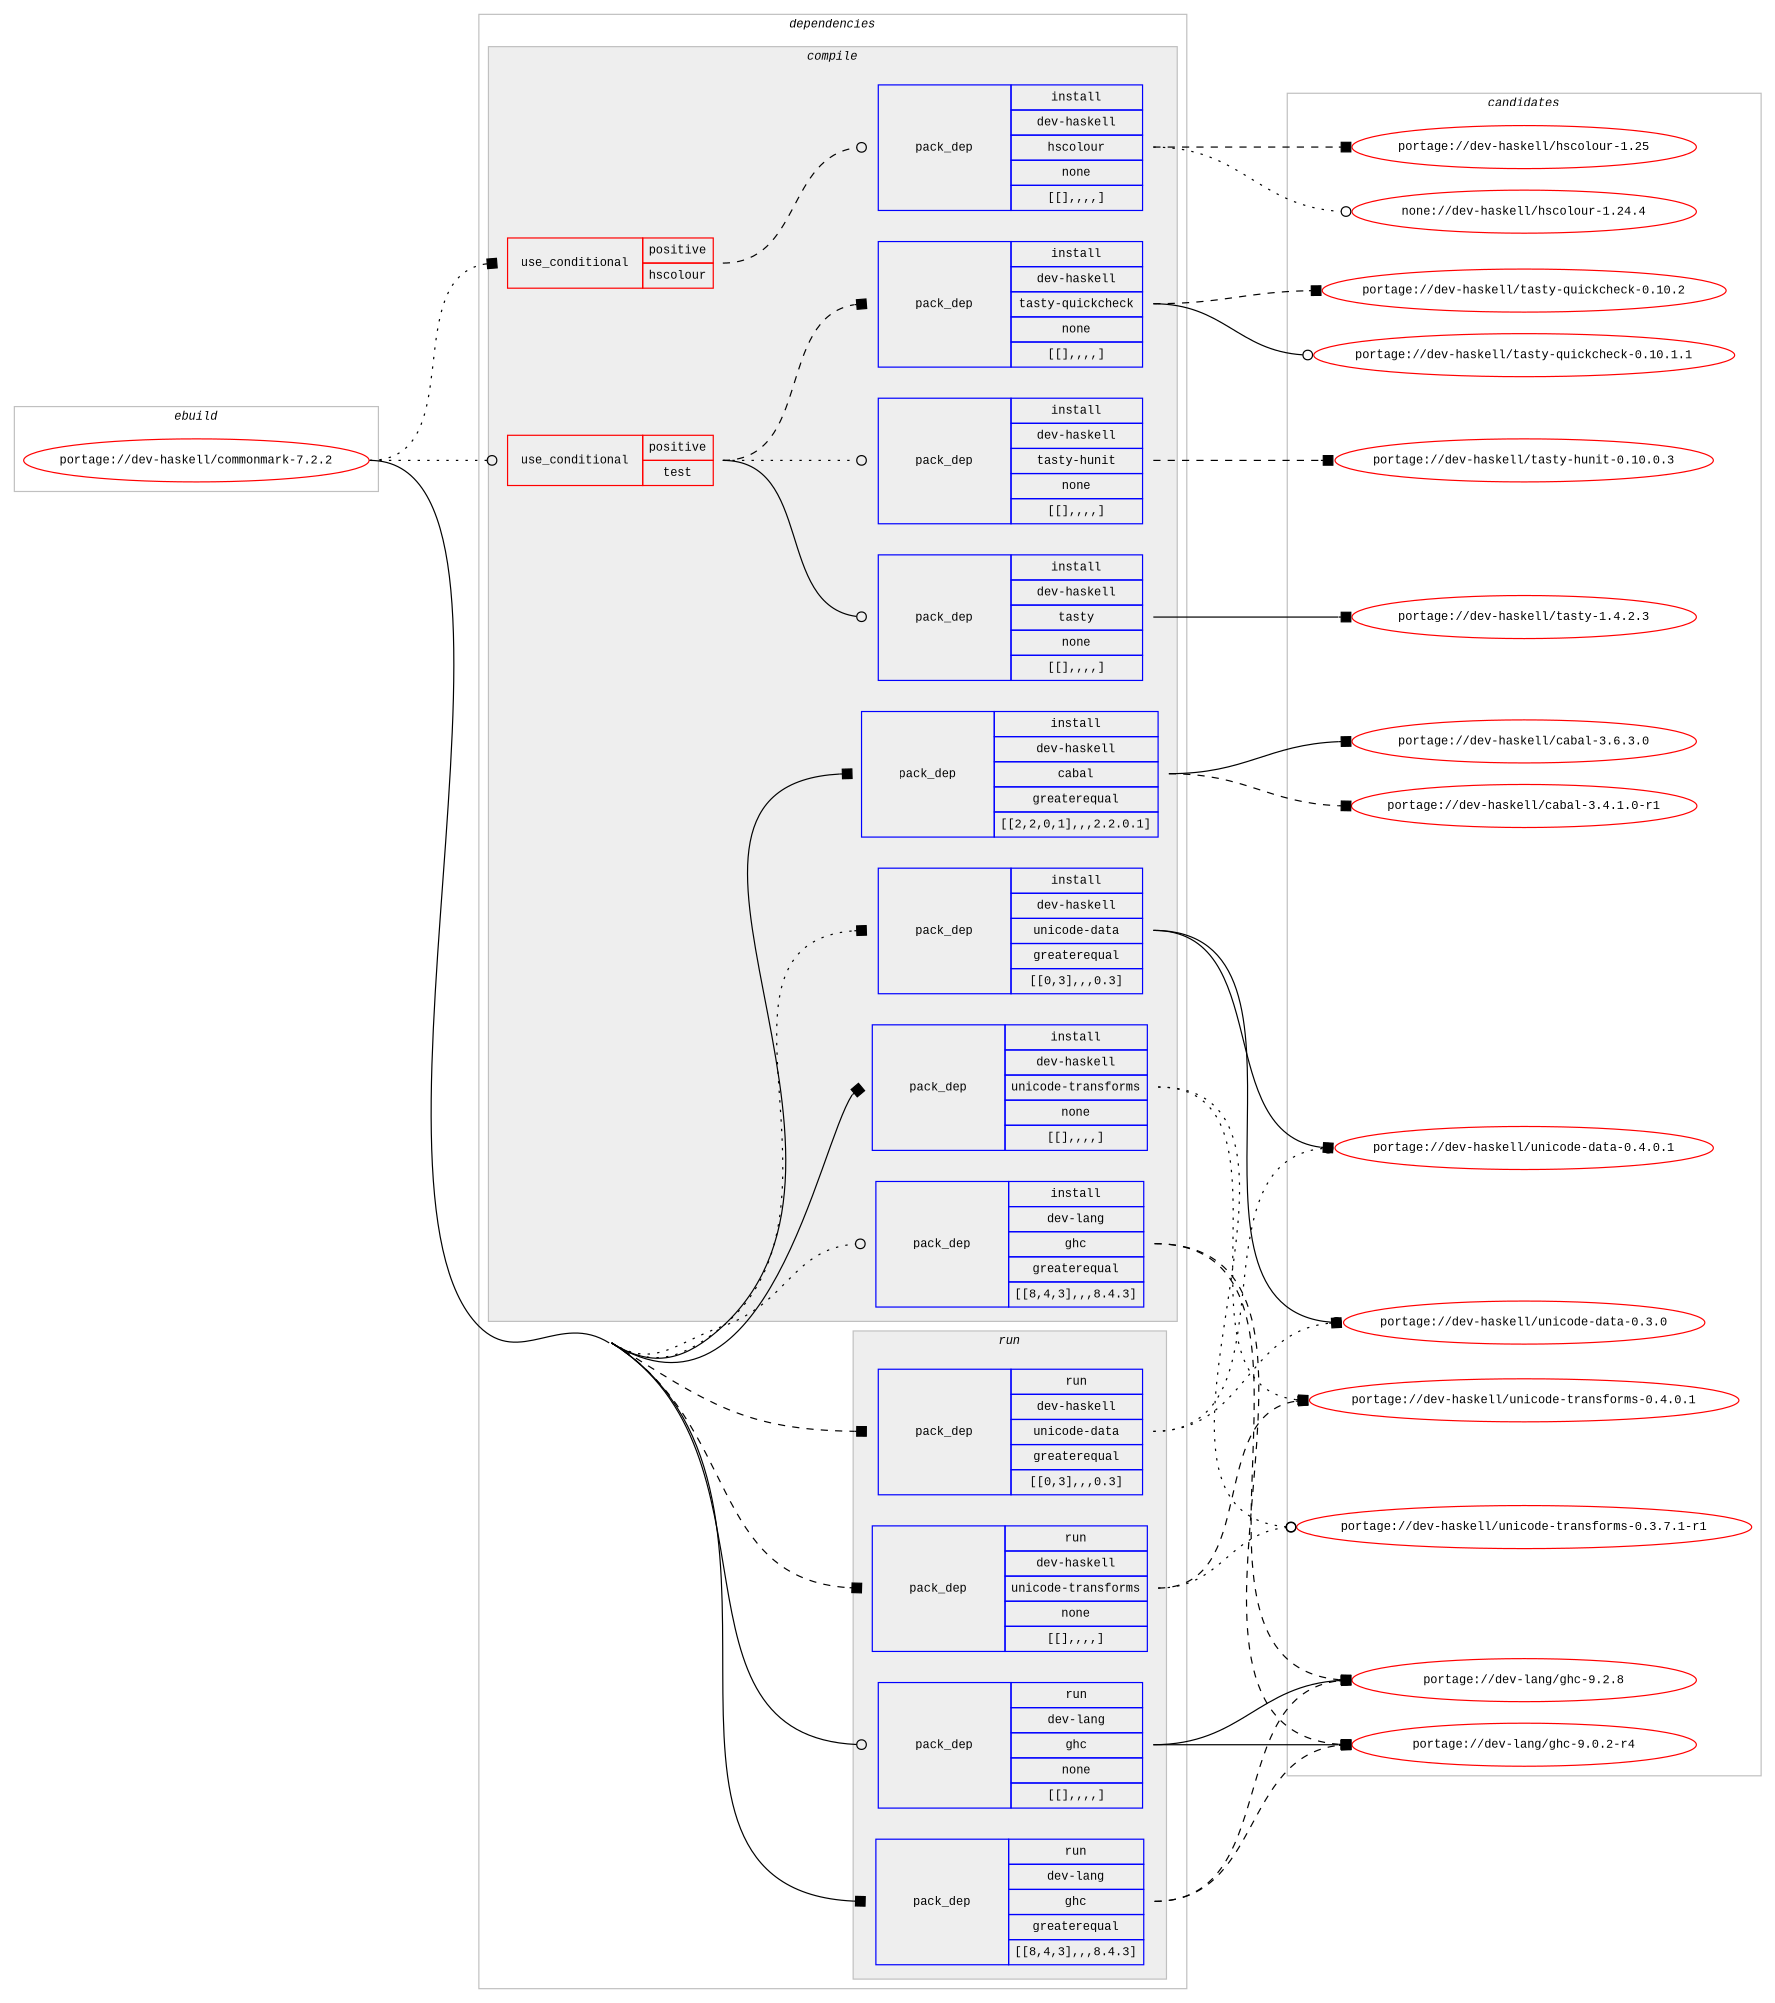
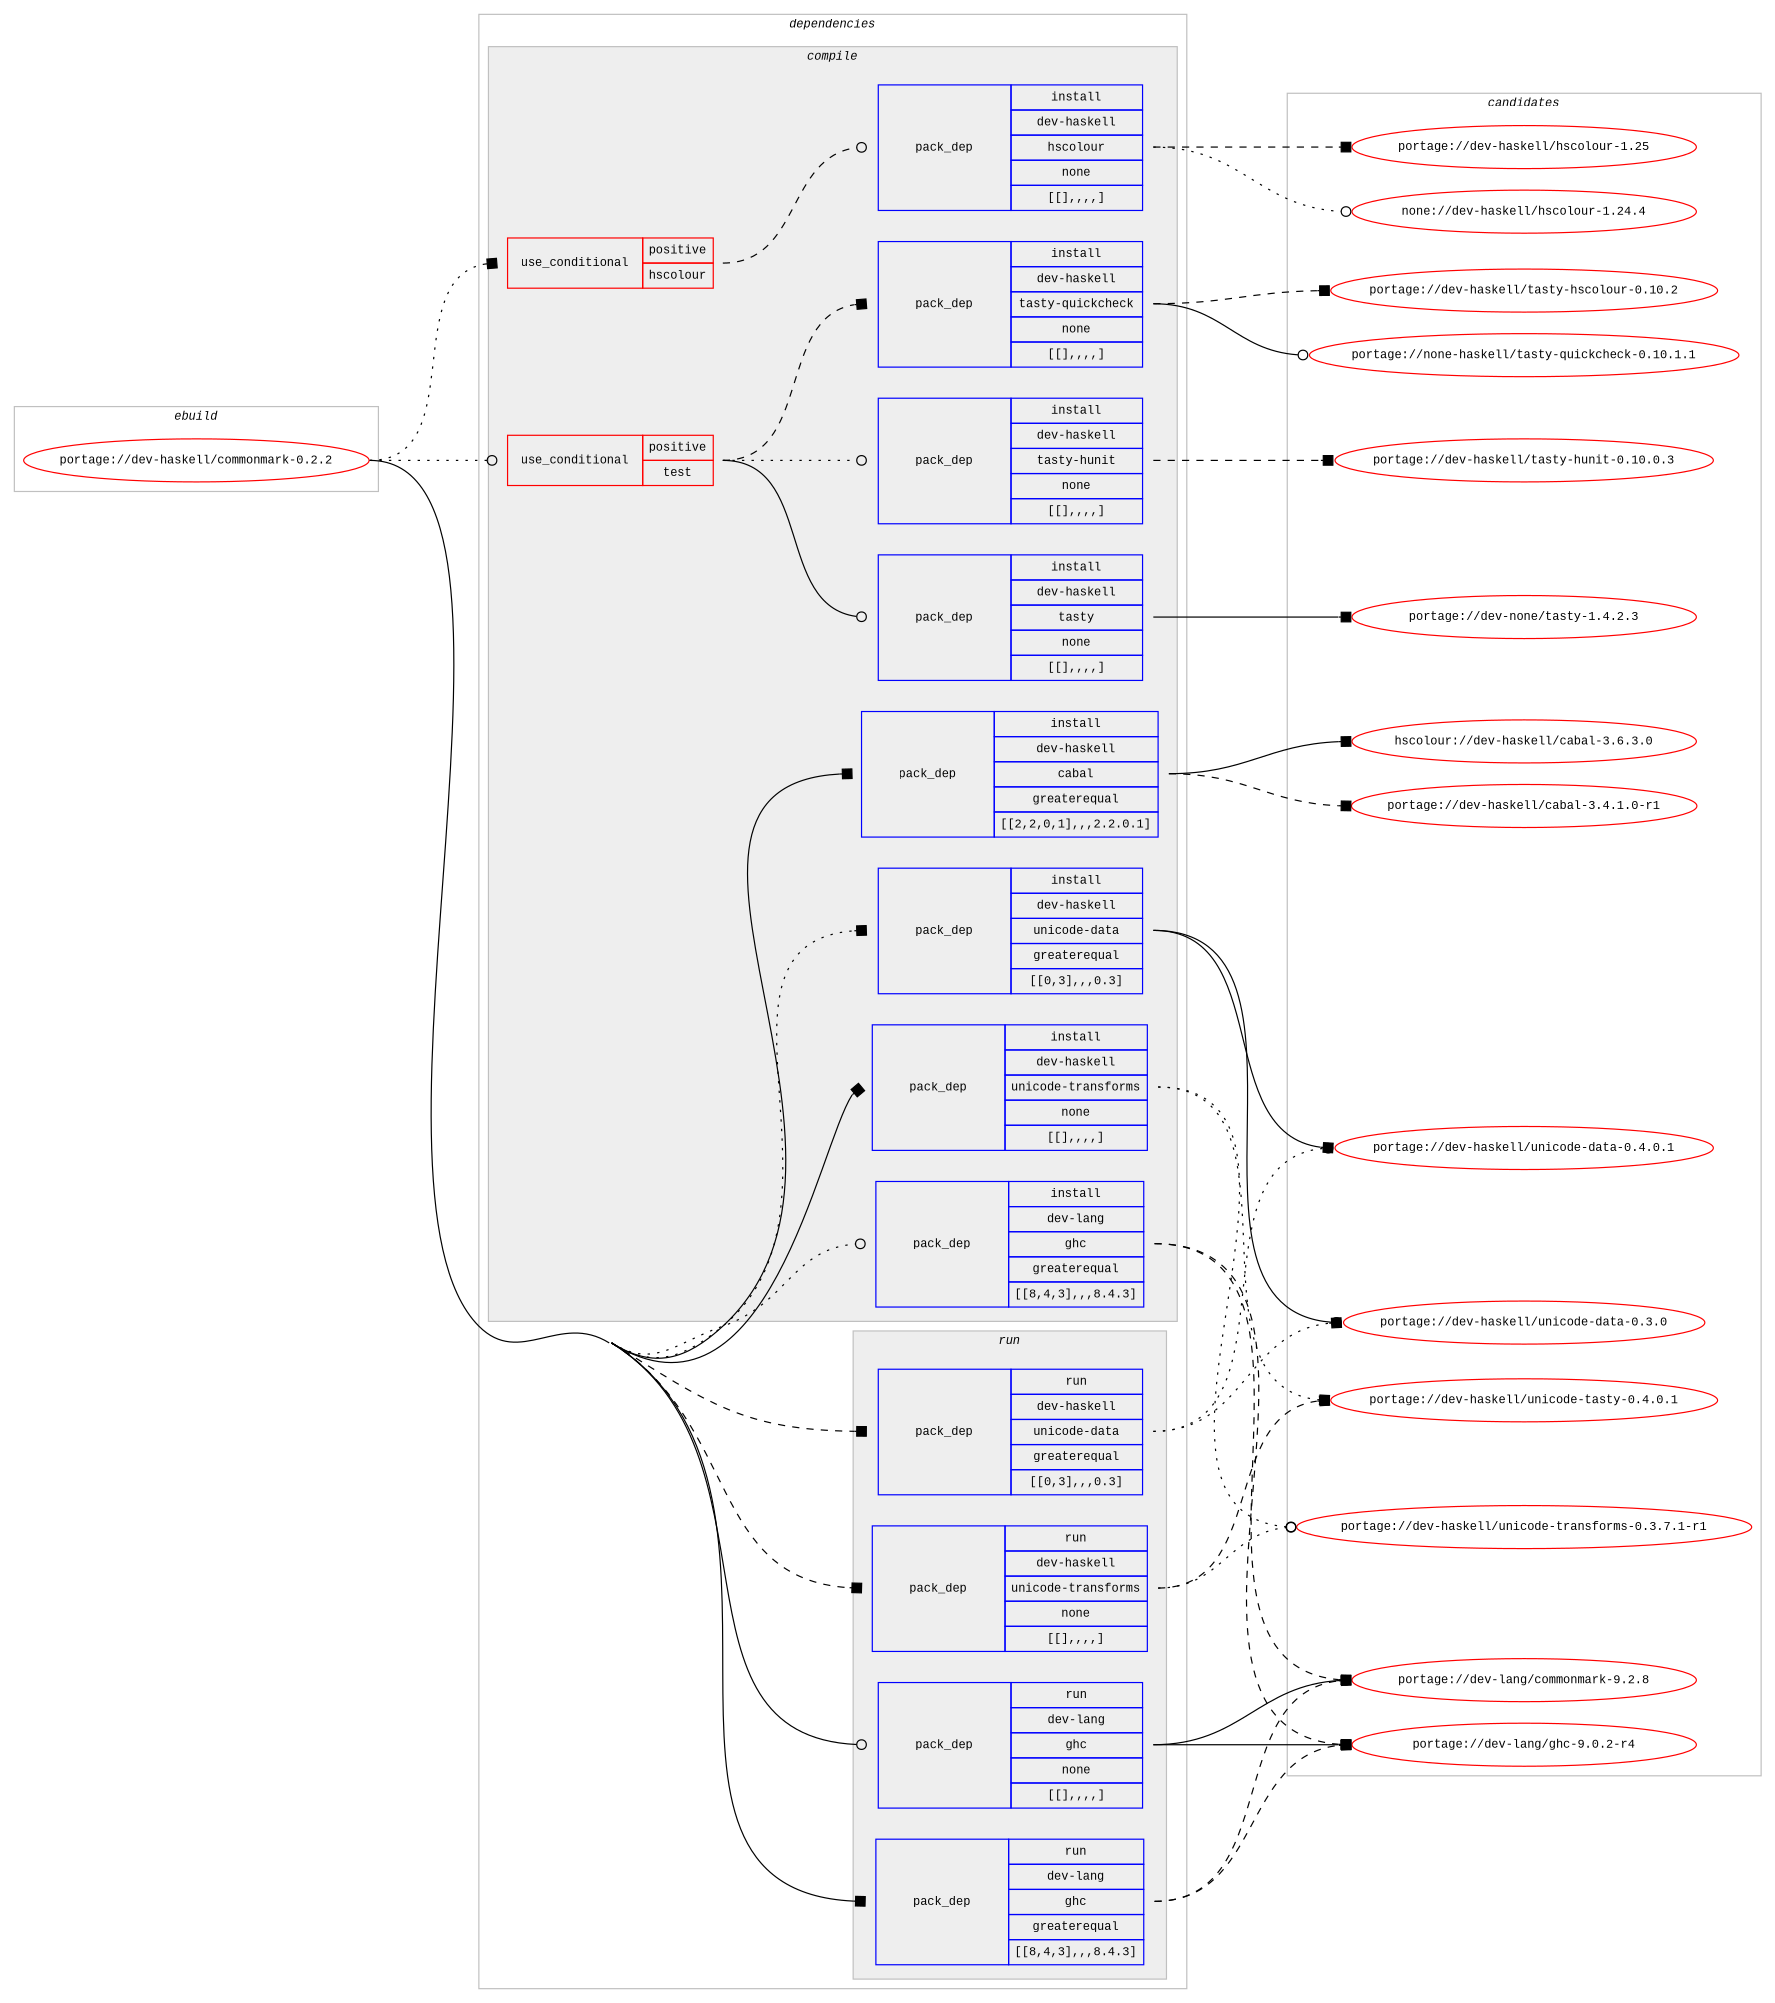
(1524, 291) -> (1524, 291)
(1524, 355) -> (1524, 355)
(196, 460) -> (196, 460)
(1524, 617) -> (1524, 617)
(1524, 741) -> (1524, 741)
(1524, 1400) -> (1524, 1400)
(1524, 1680) -> (1524, 1680)
